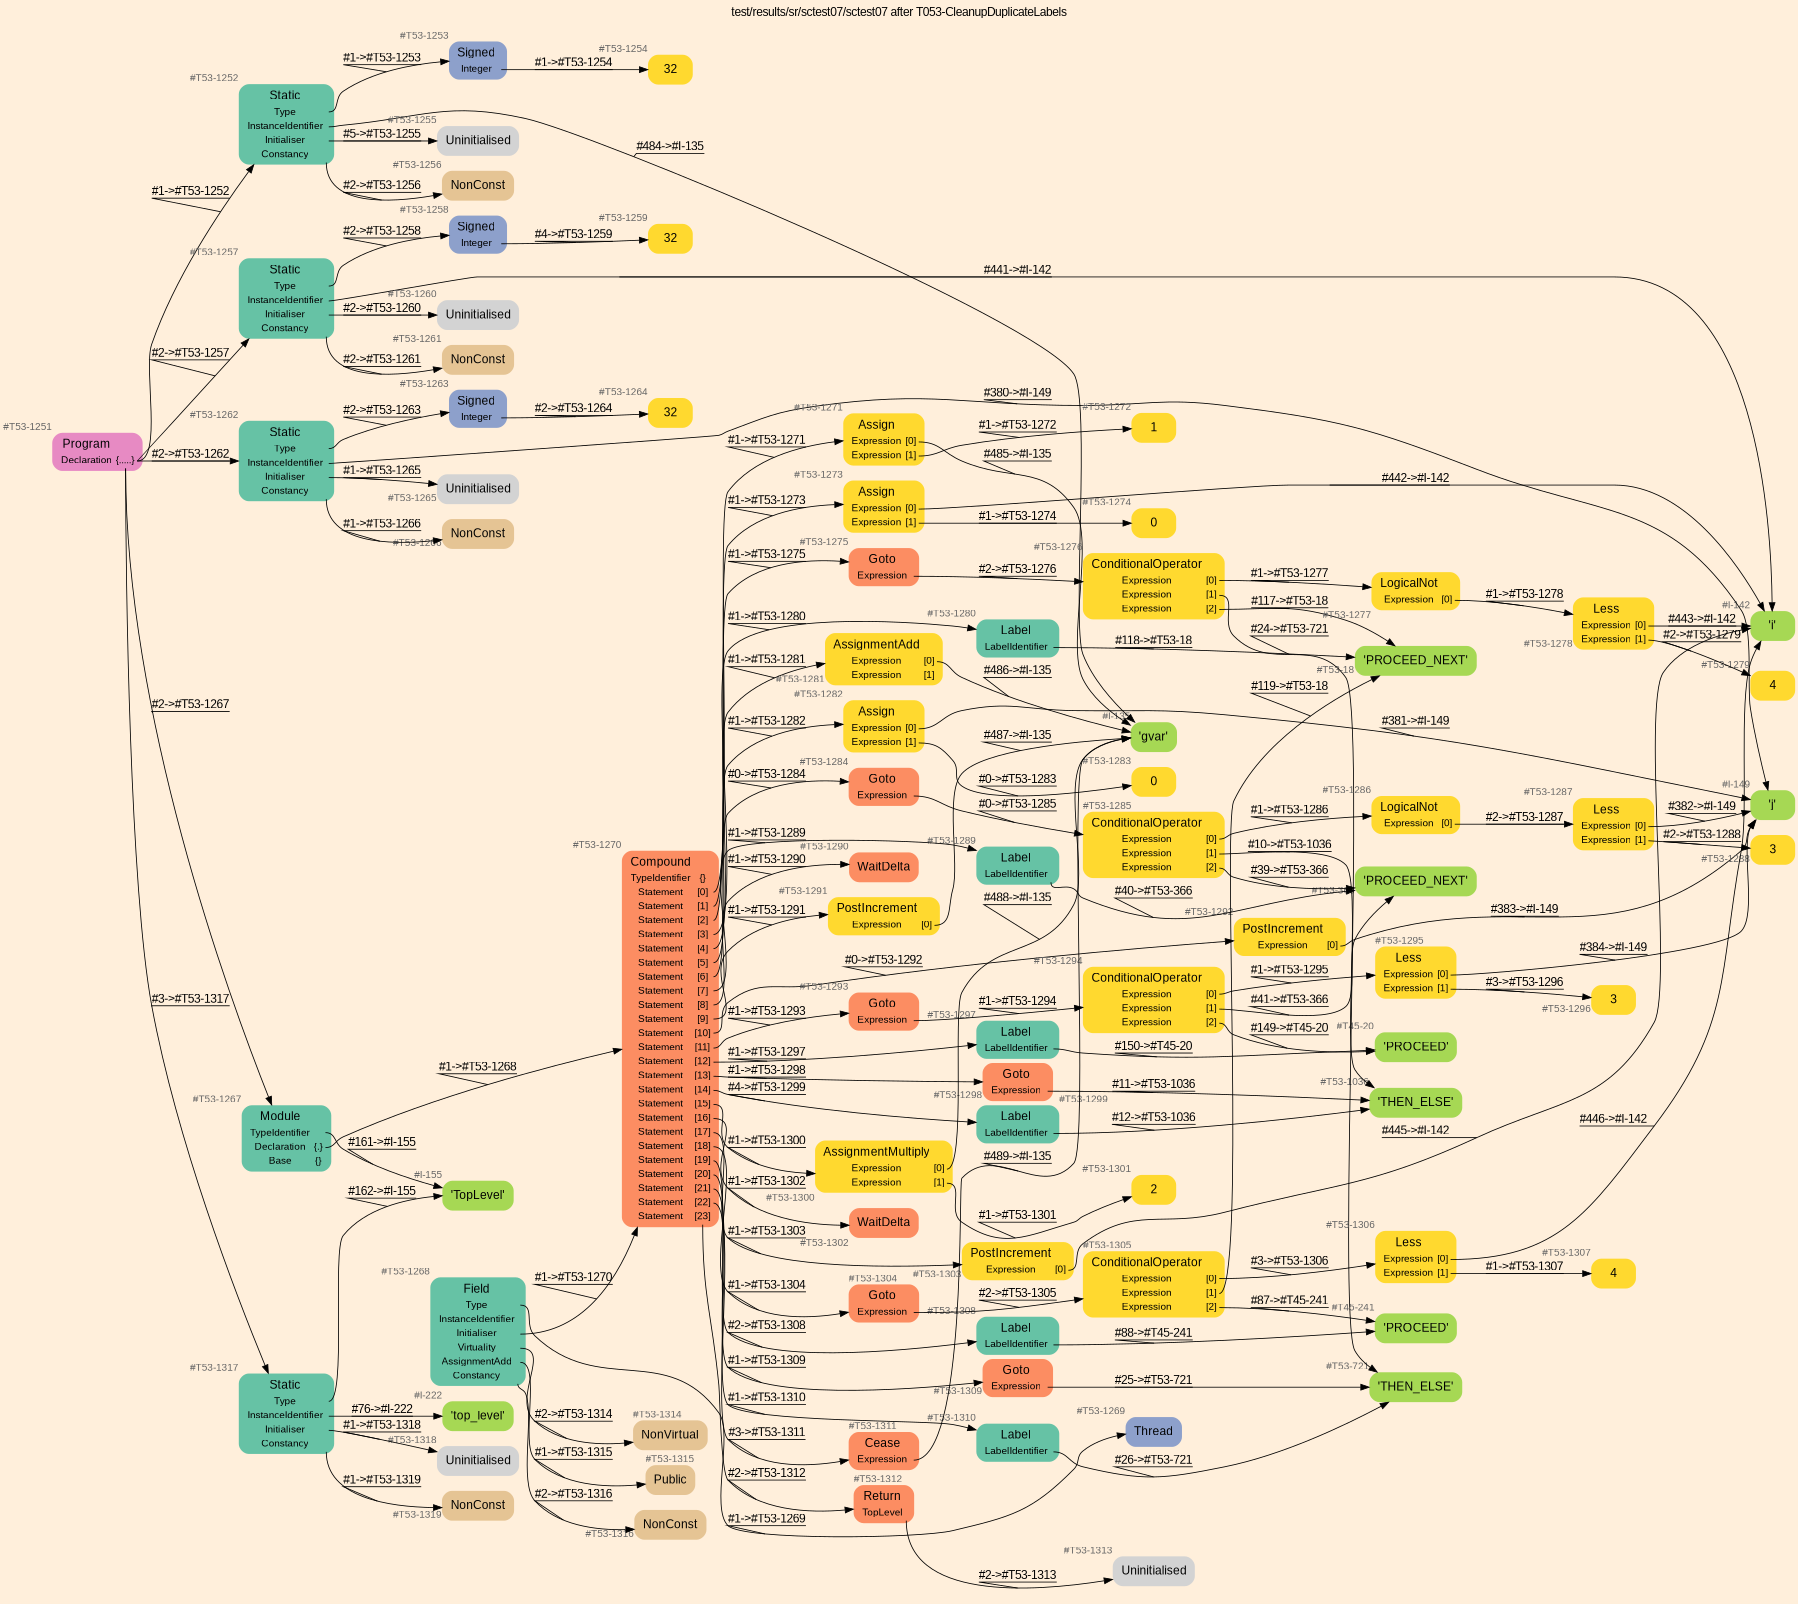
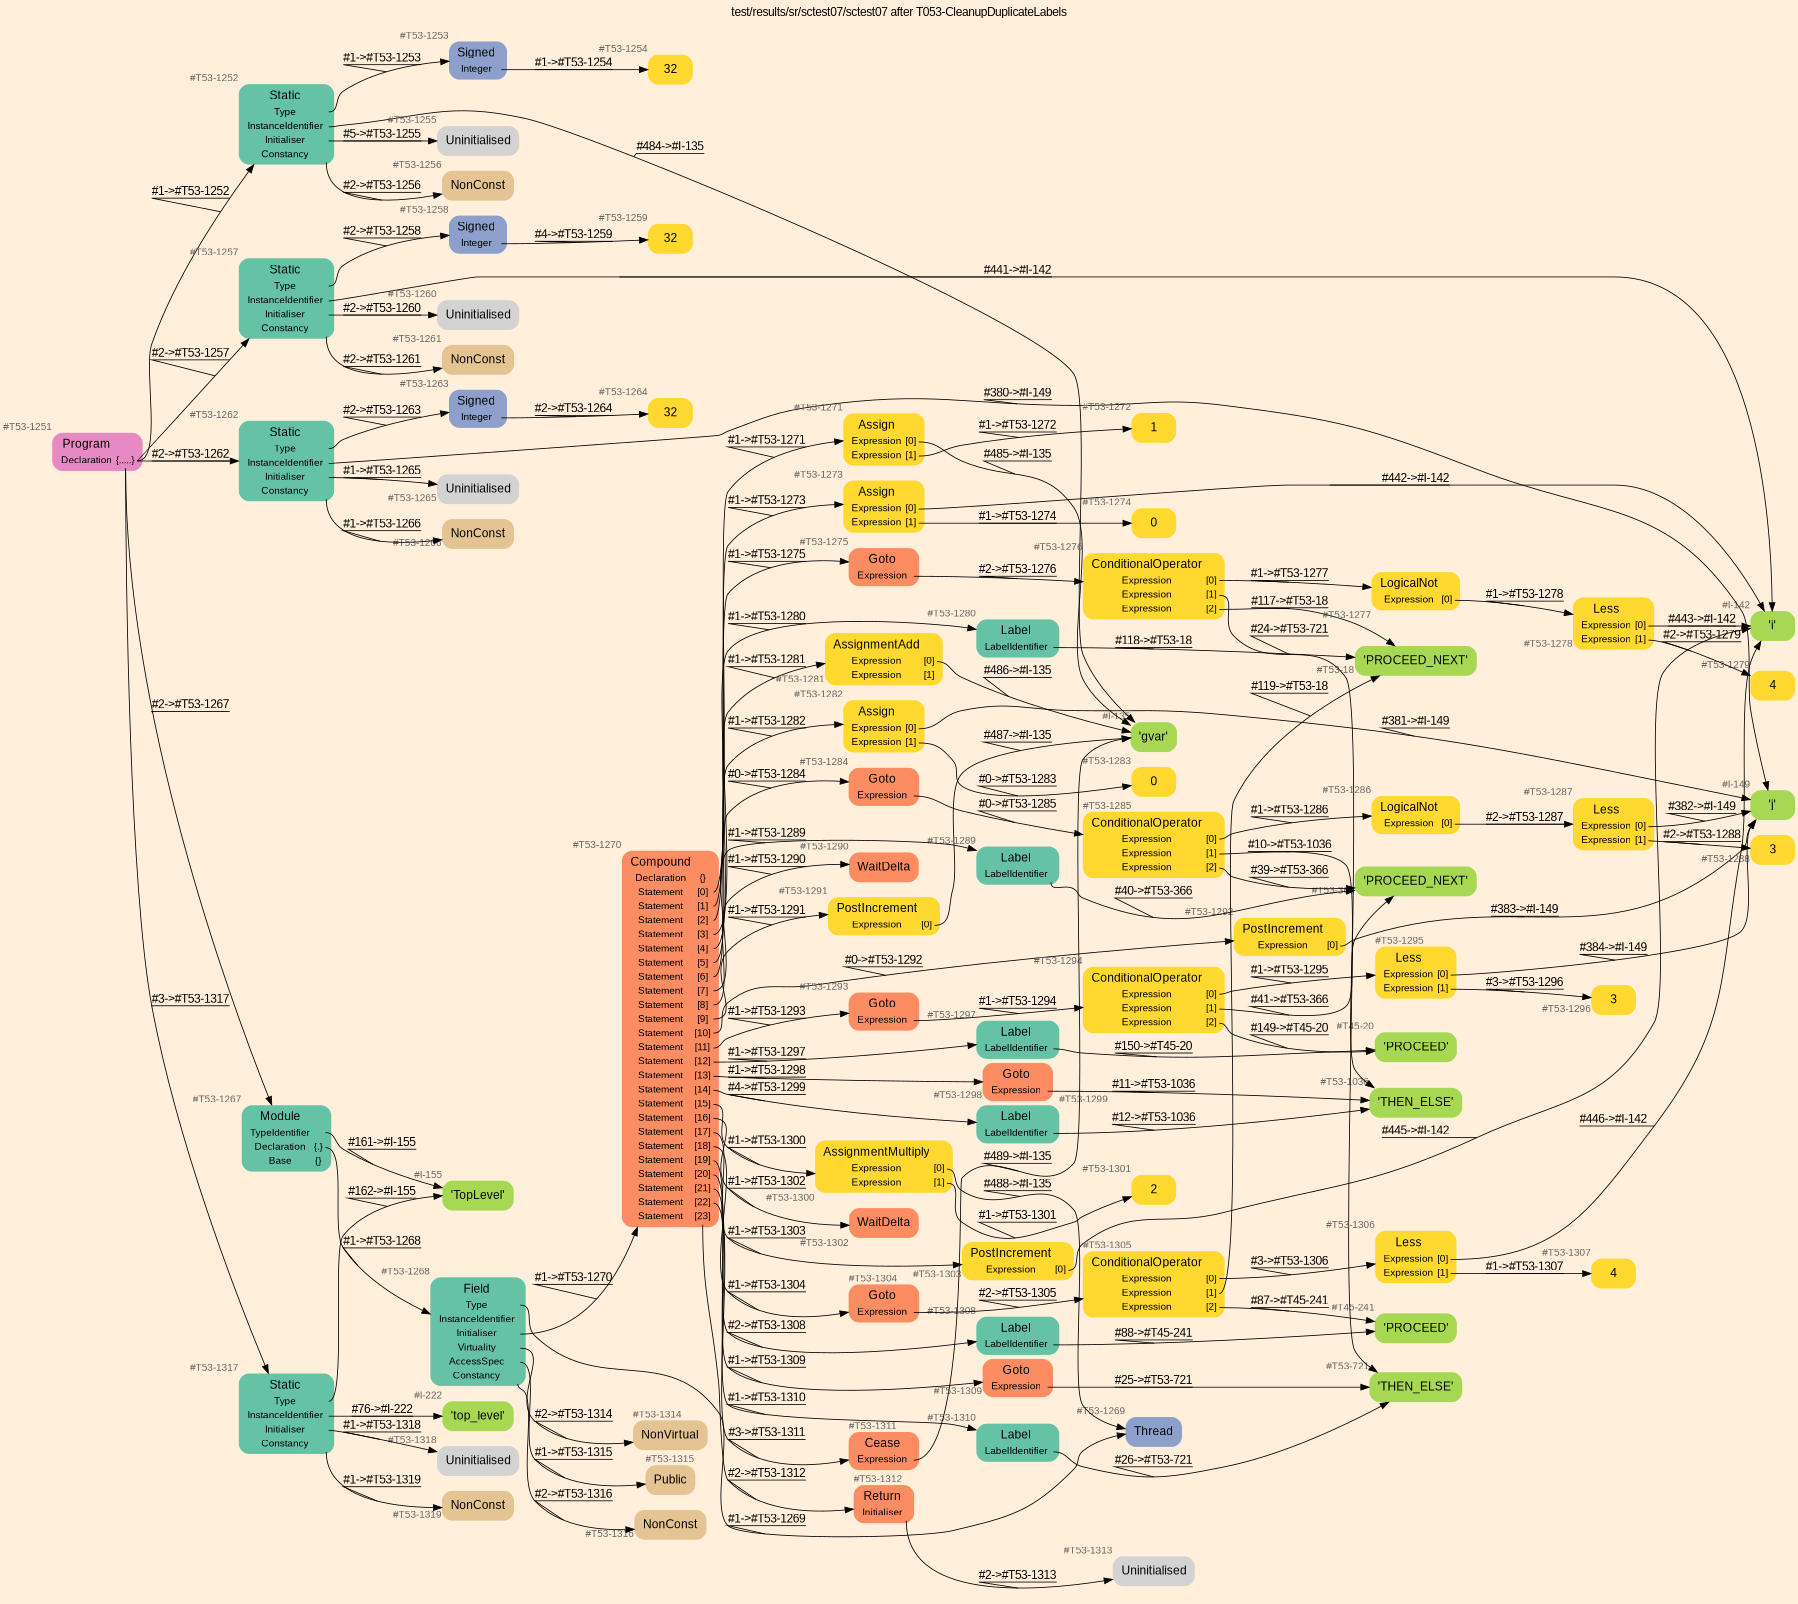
(661, 878) -> (661, 878)
(1024, 946) -> (1079, 1235)
(466, 1091) -> (345, 1250)
(477, 1361) -> (477, 1361)
(883, 1512) -> (883, 1512)
